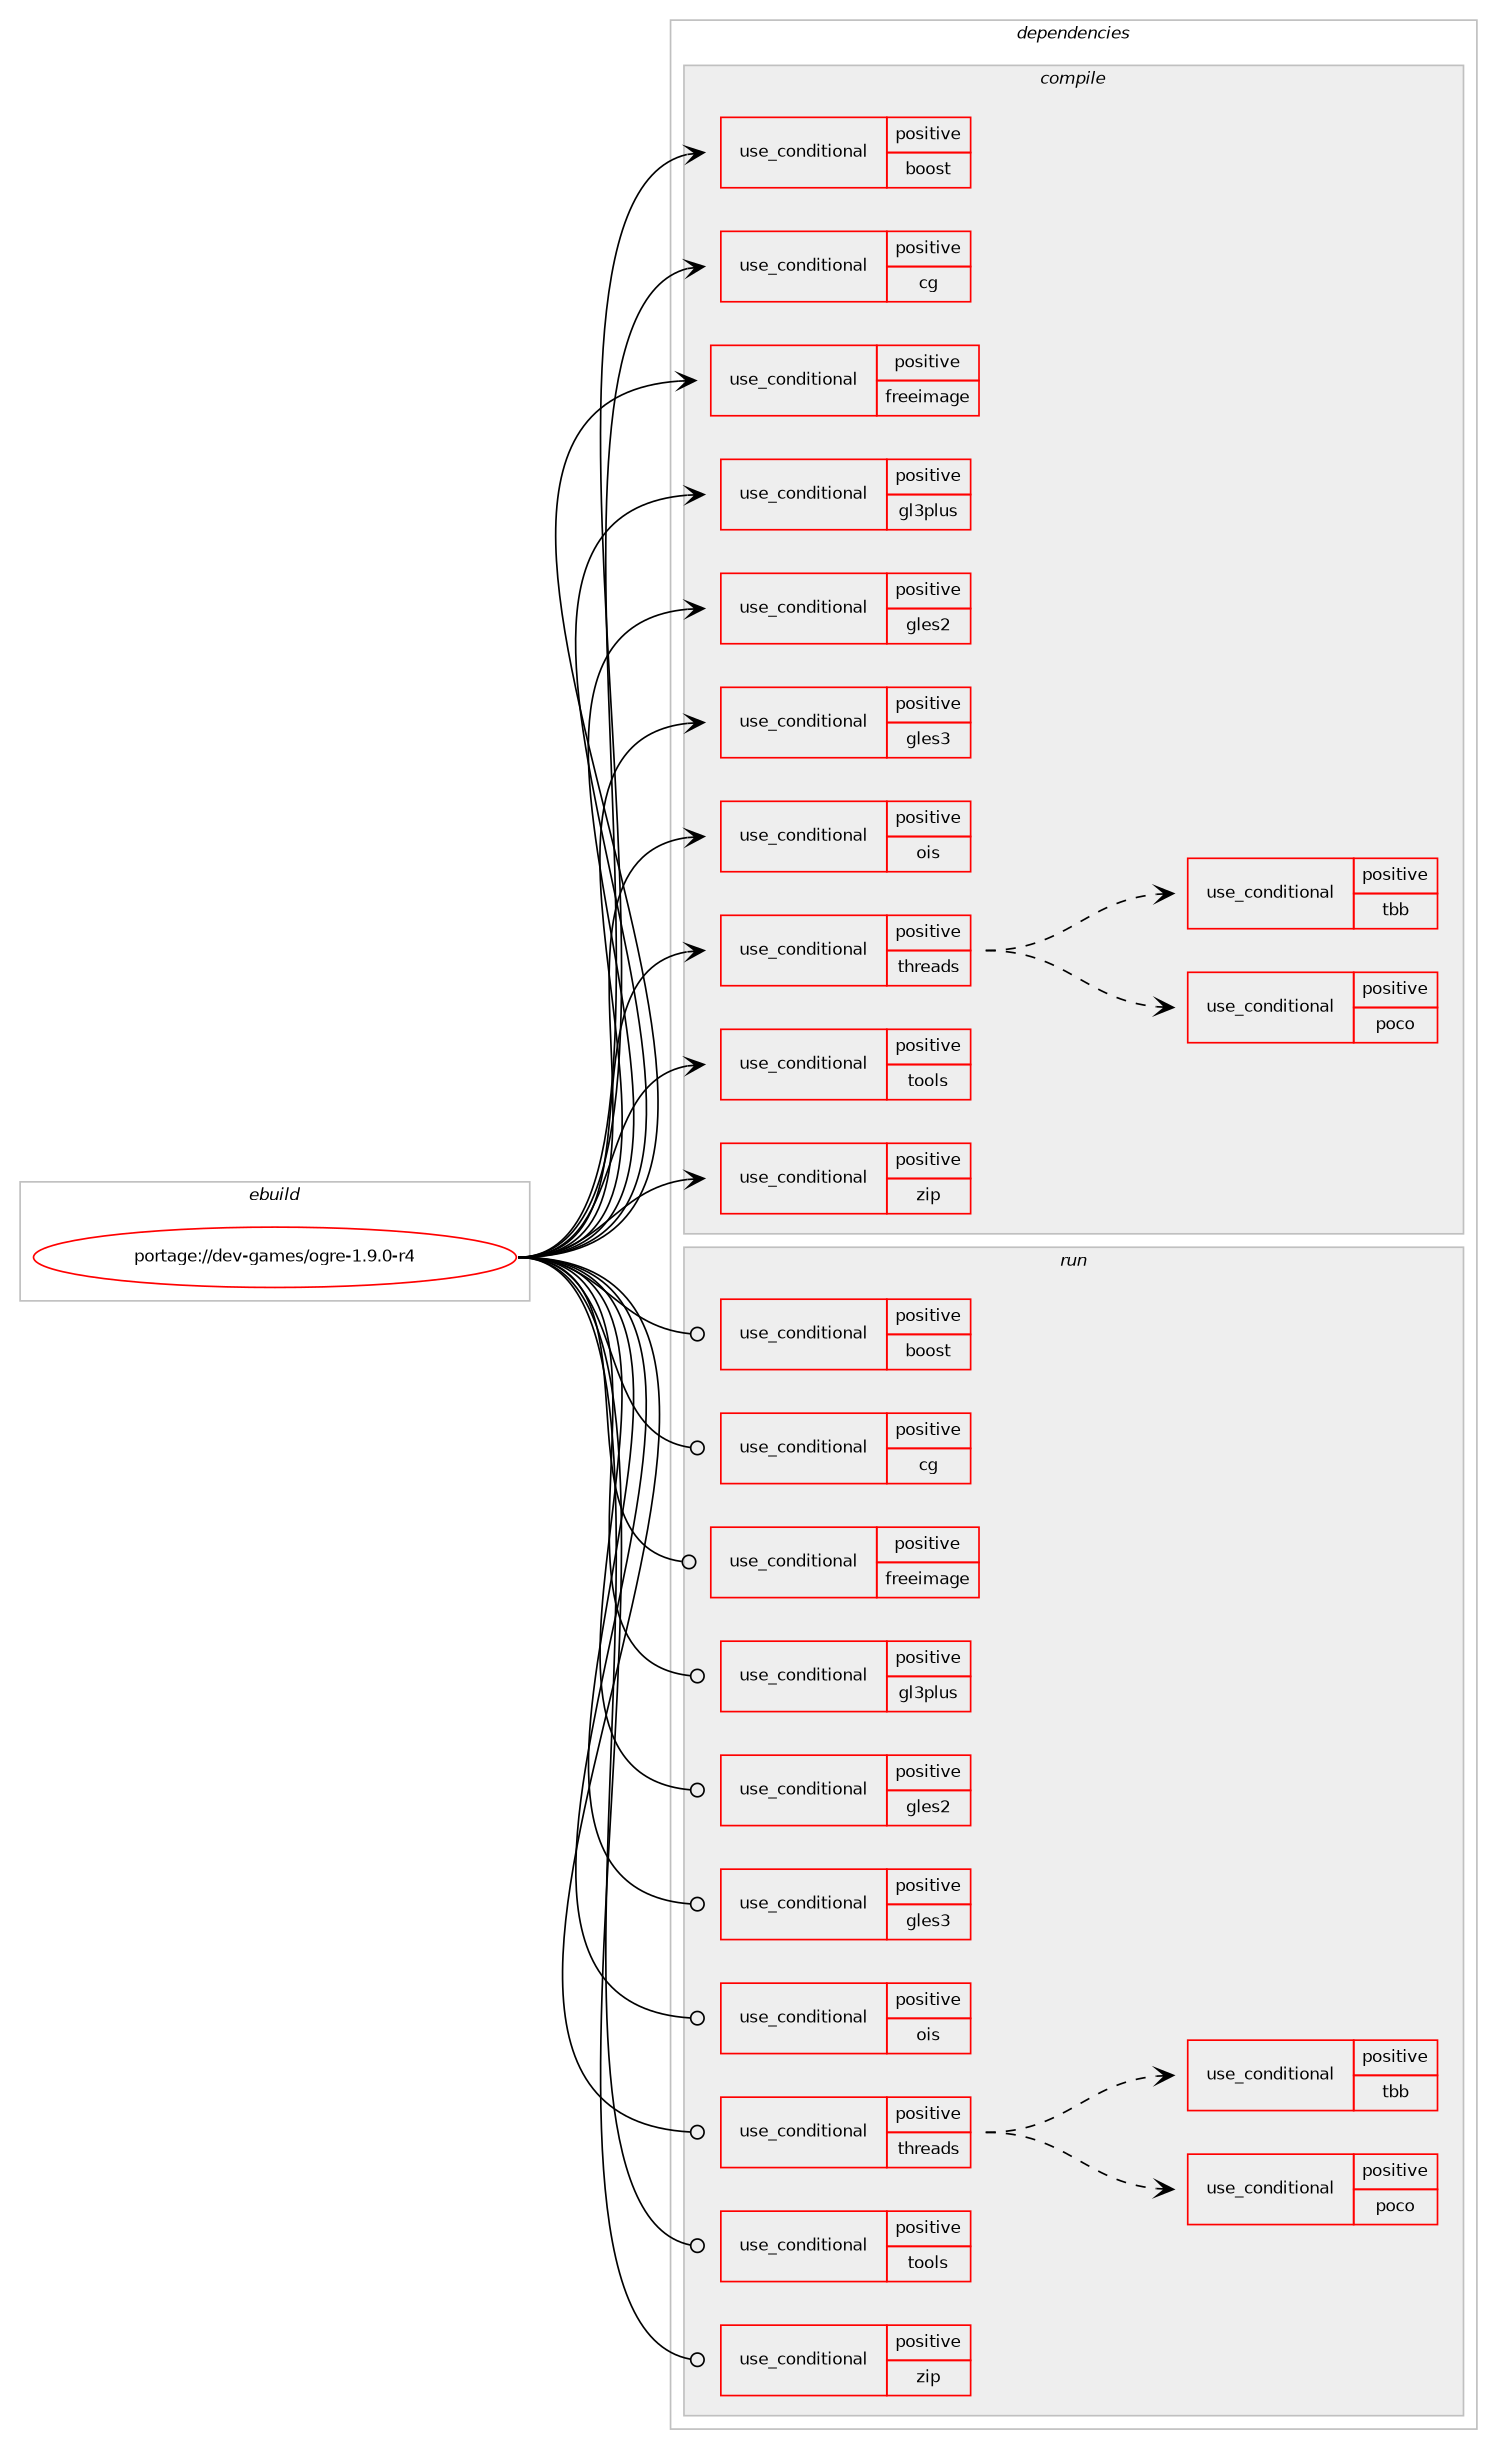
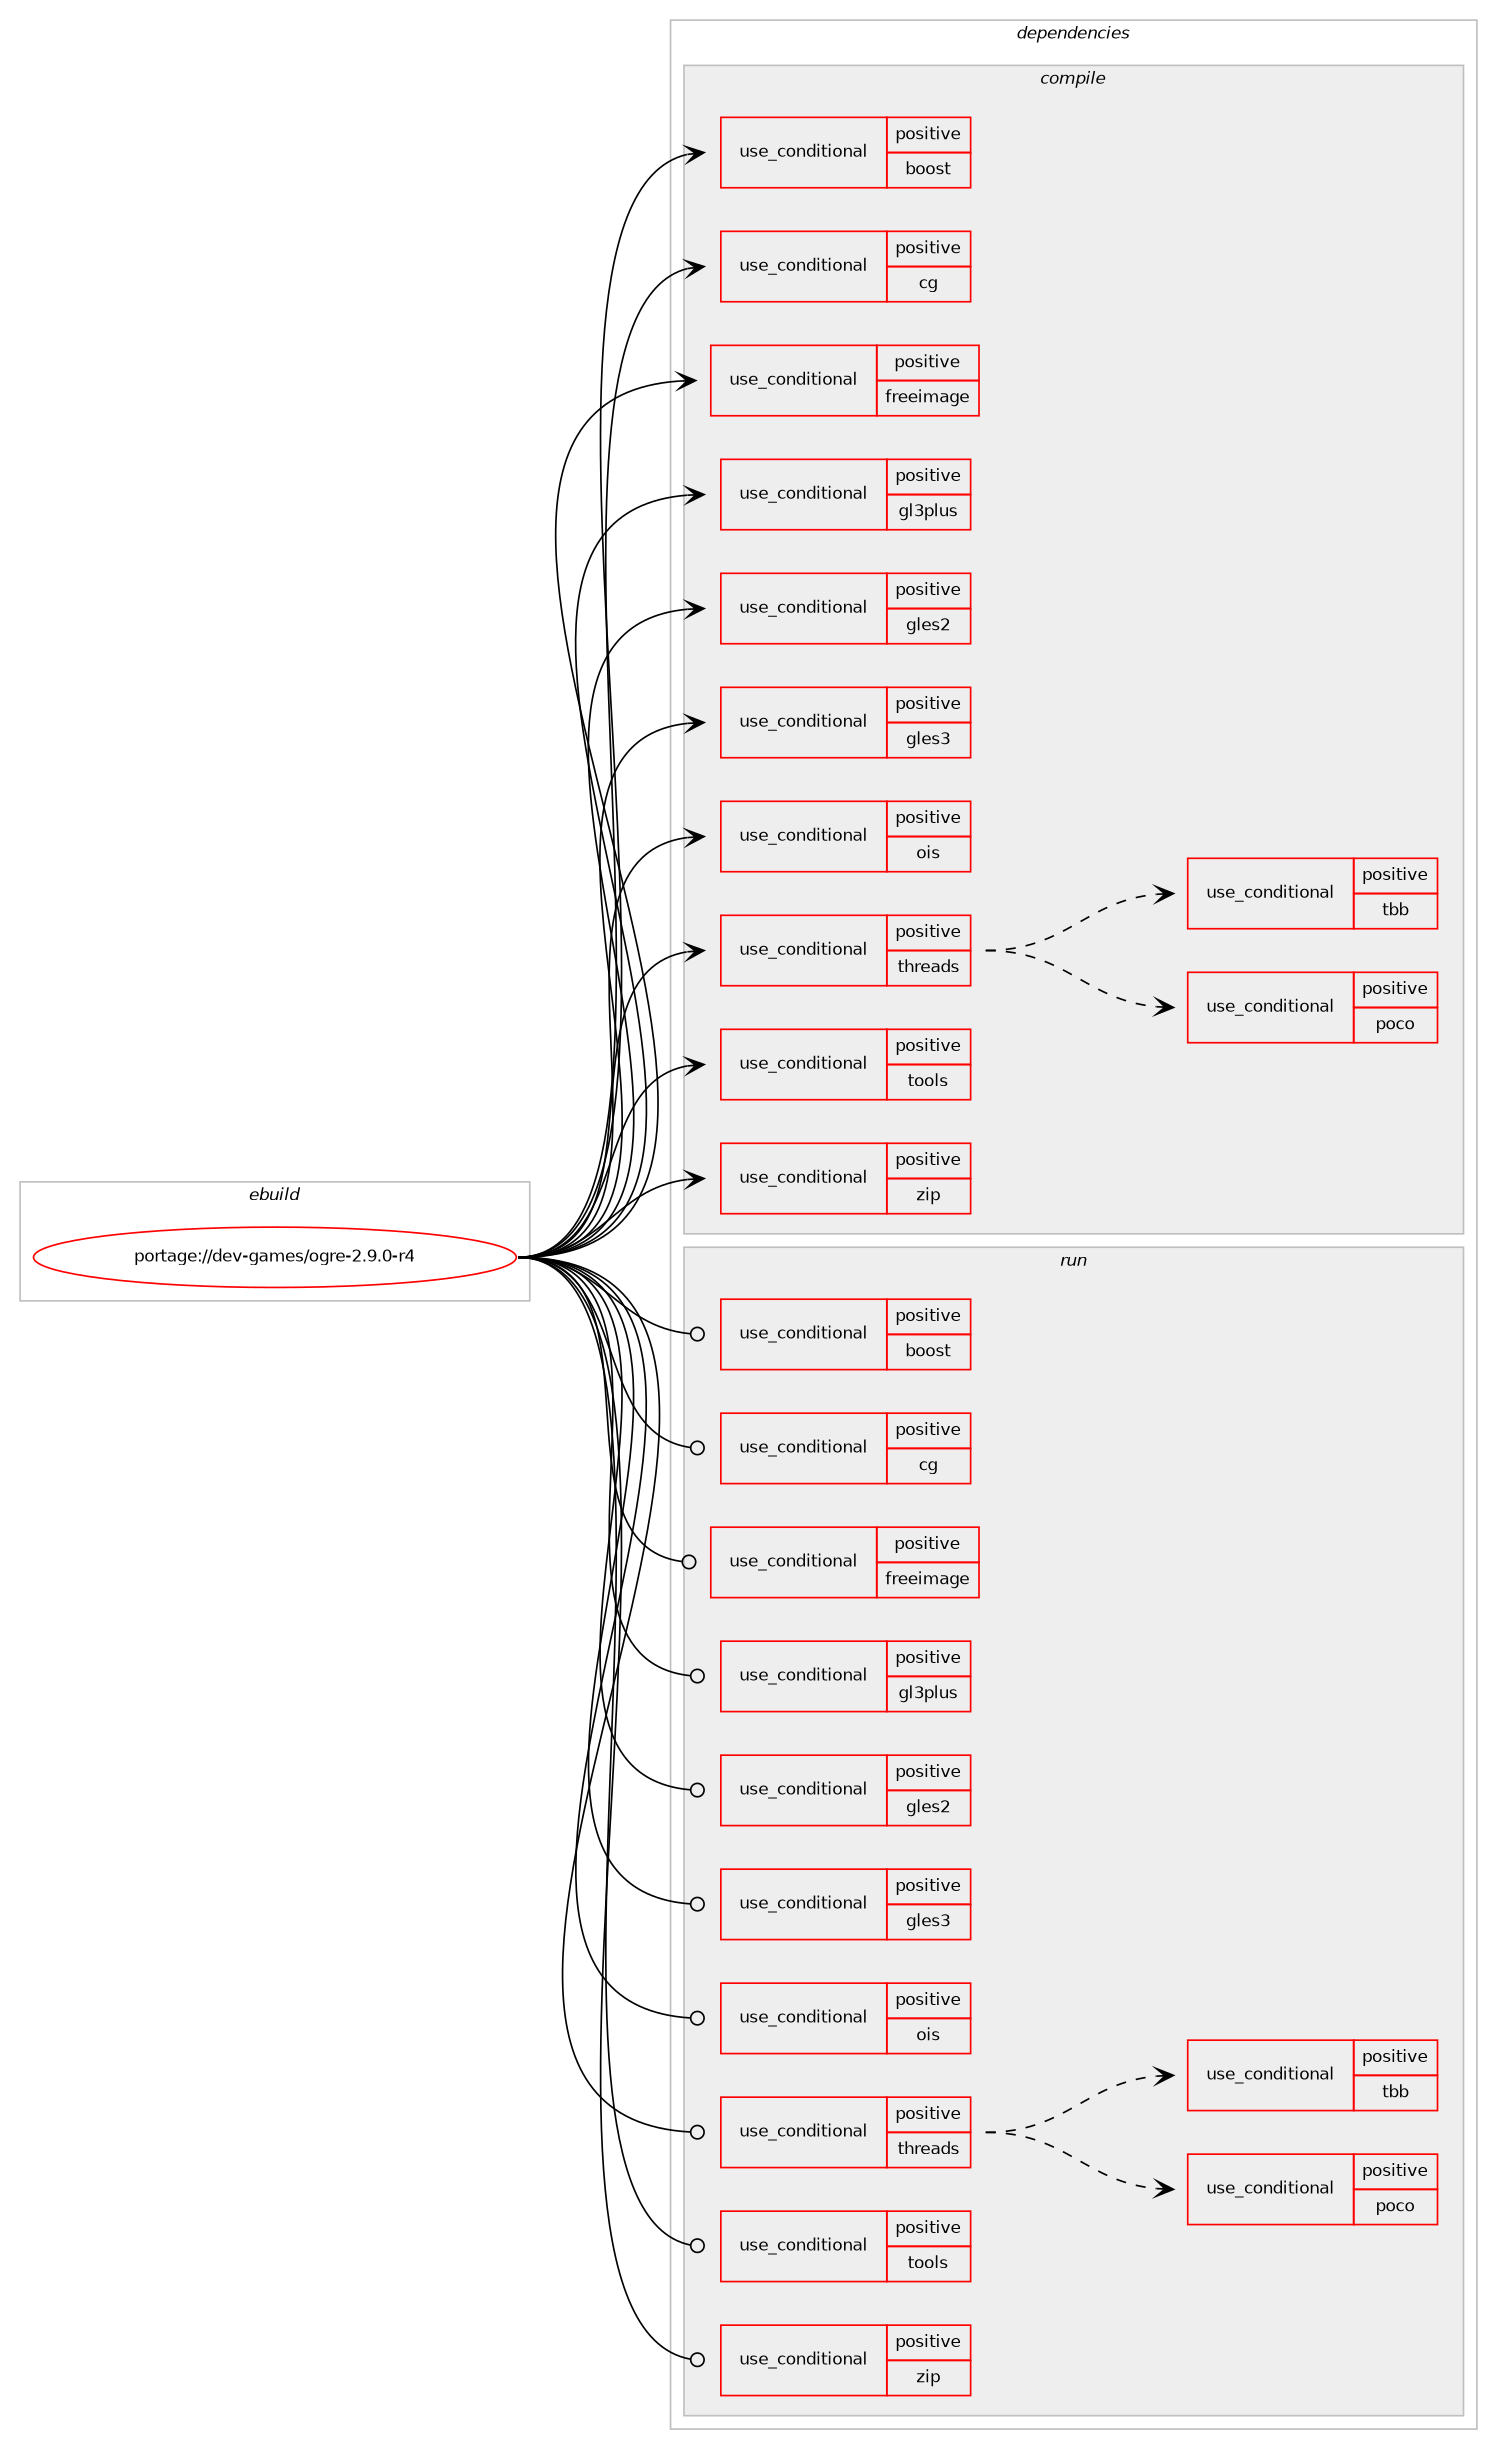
(275, 1257) -> (275, 1257)
